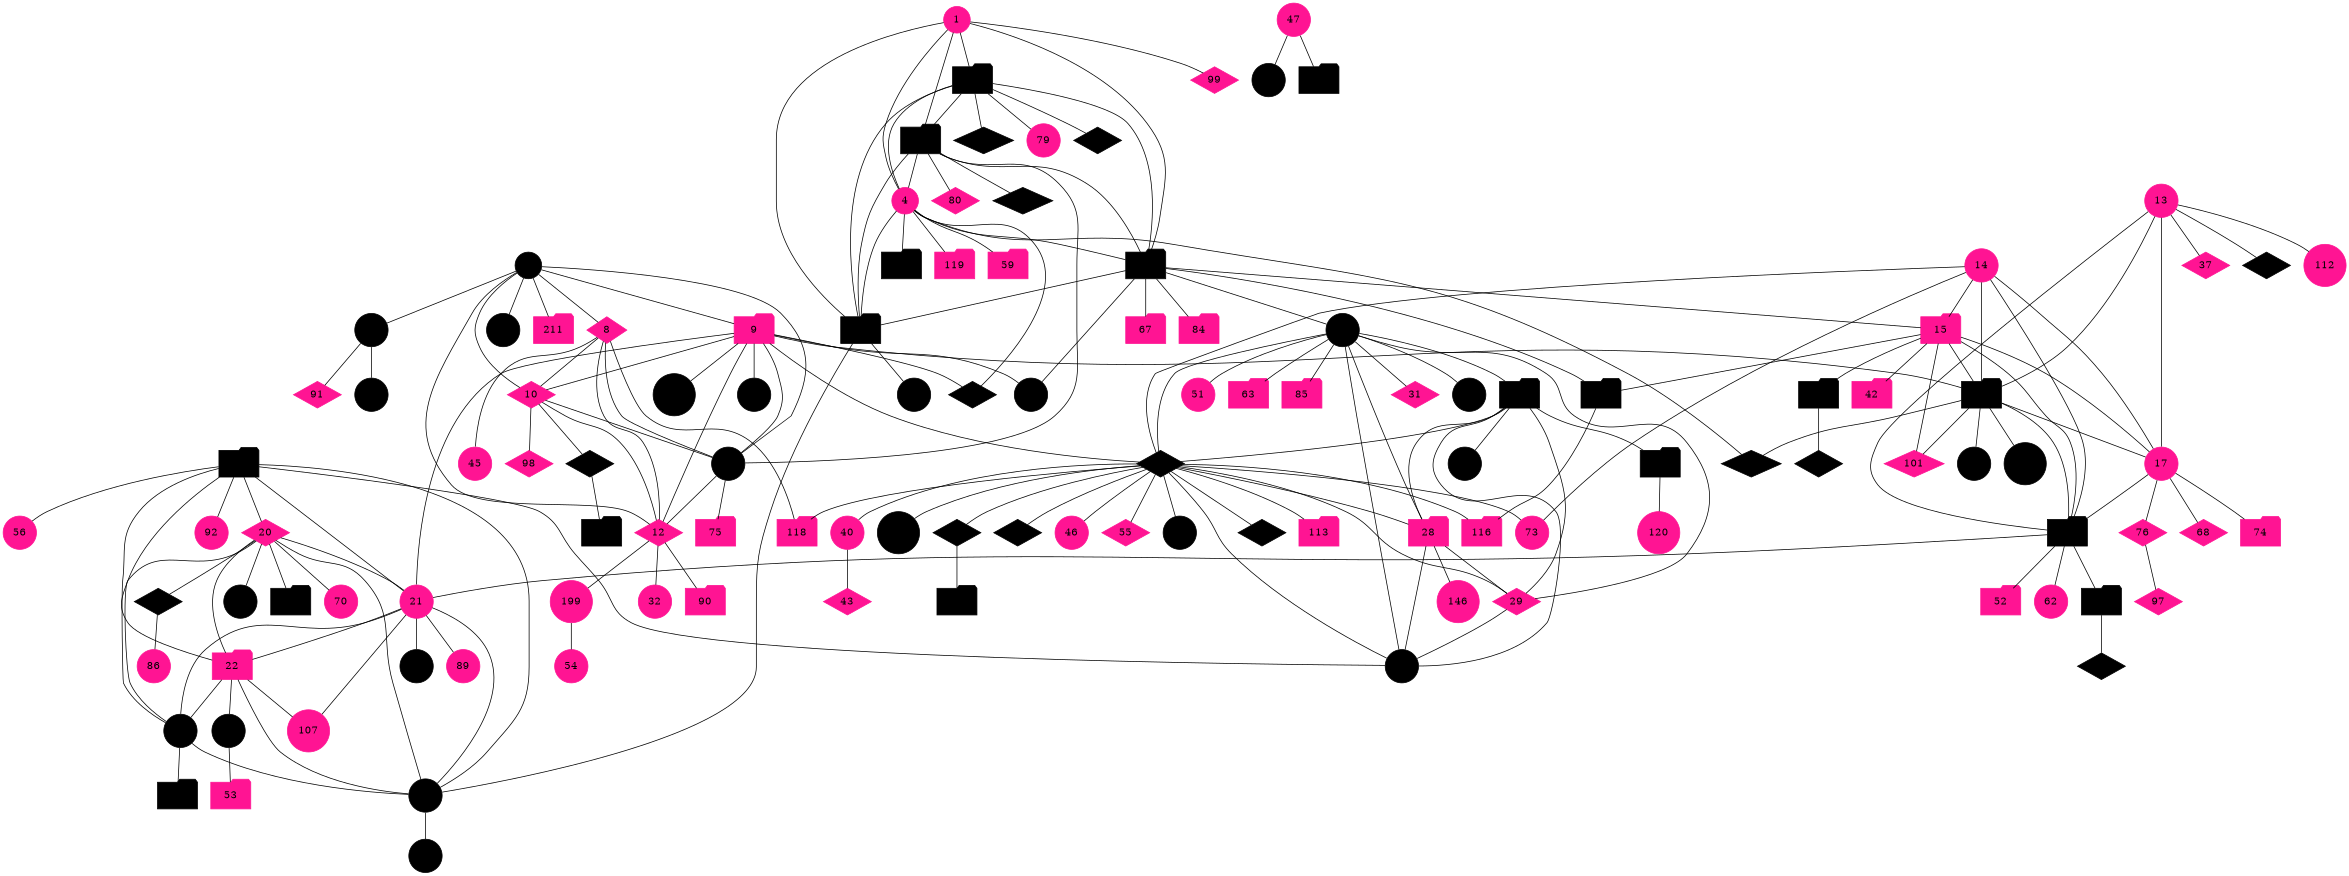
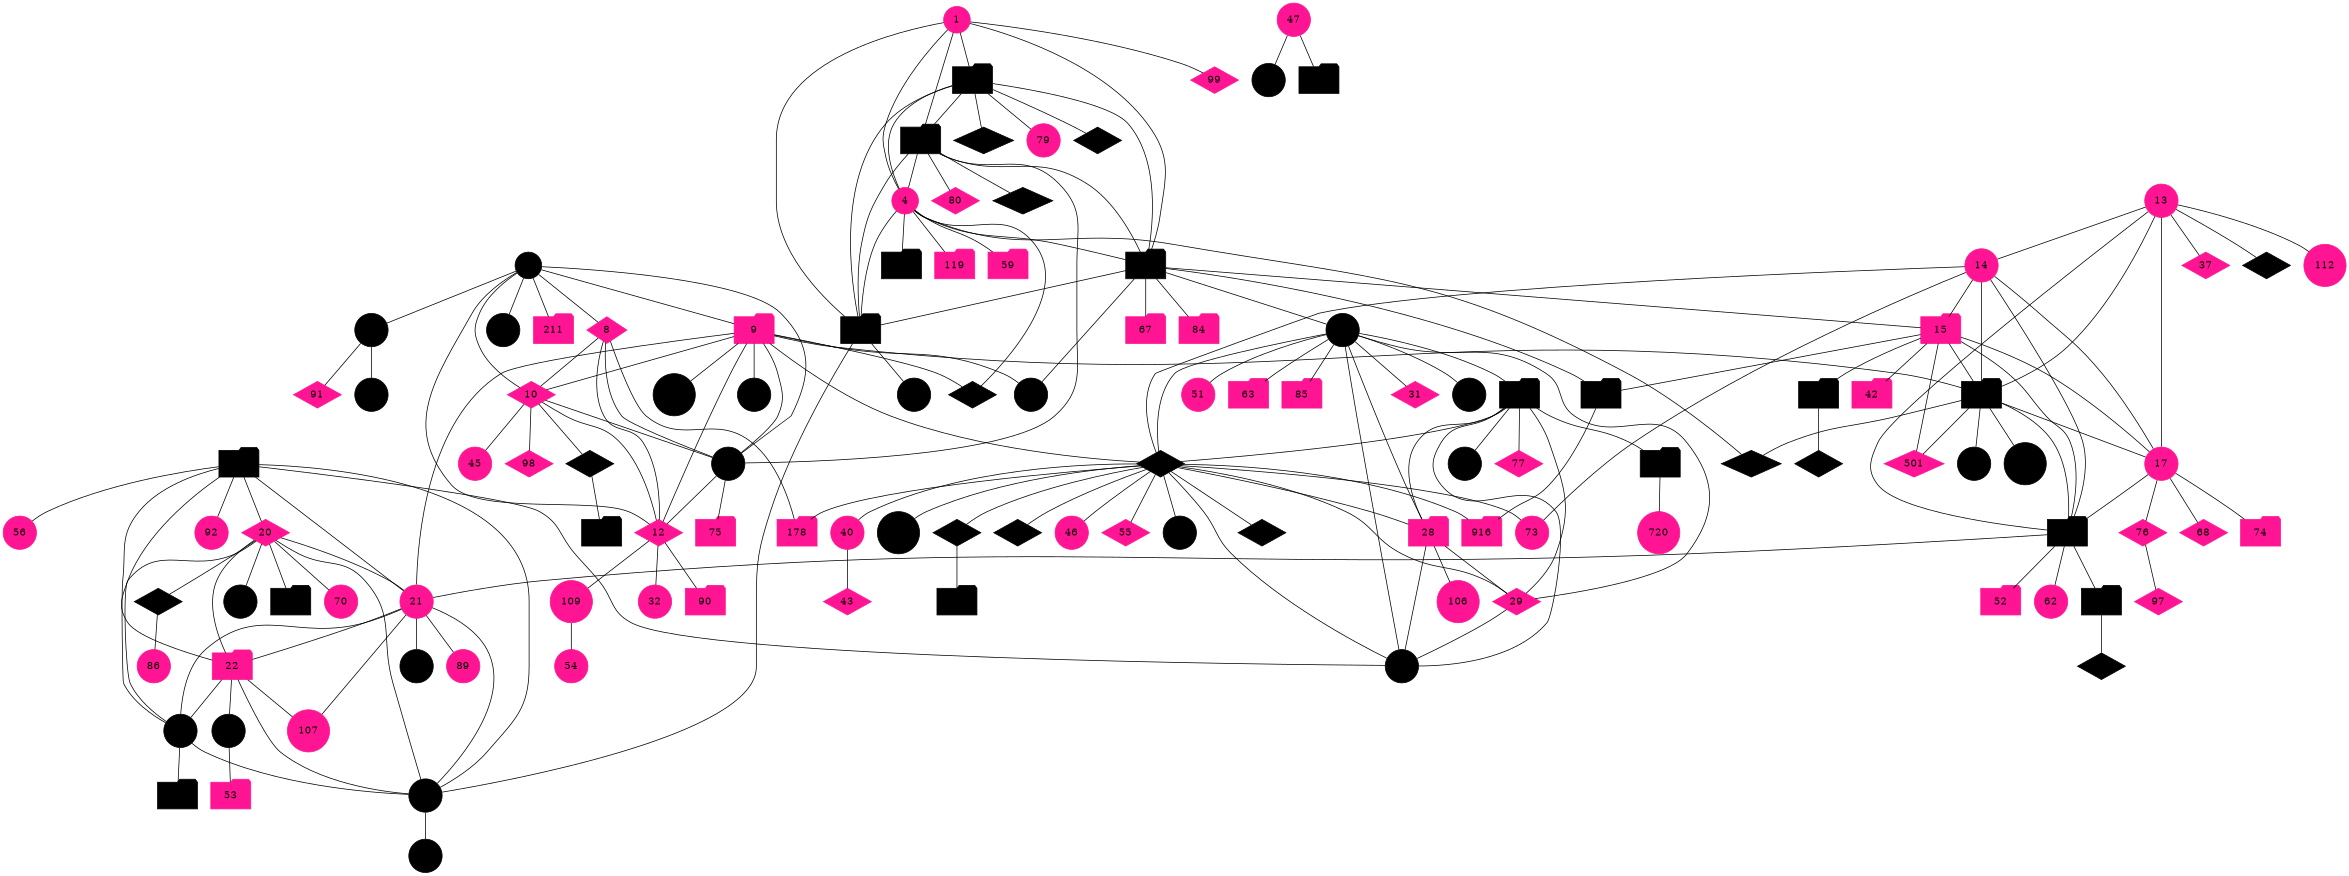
none -> (2072, 233)
(511, 365) -> (505, 427)
none -> (1519, 464)
(1914, 464) -> (1914, 464)
(797, 533) -> (797, 533)
(1319, 533) -> none
(1482, 533) -> (1482, 533)
(1659, 533) -> (1659, 533)
(571, 602) -> (571, 602)
(1458, 602) -> (1458, 602)
